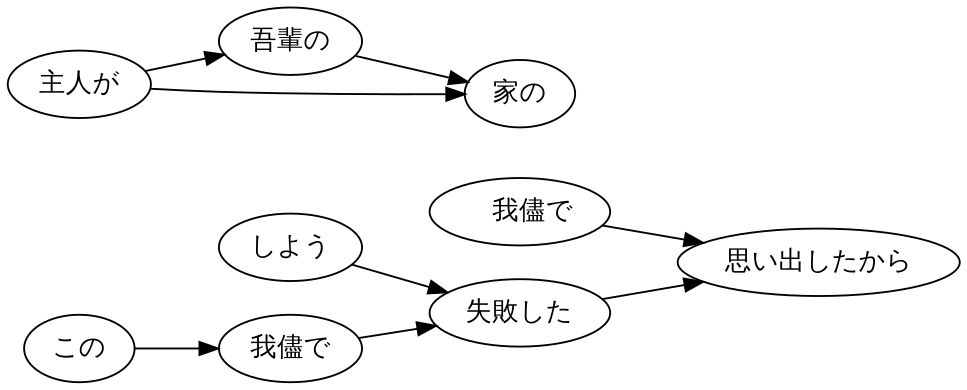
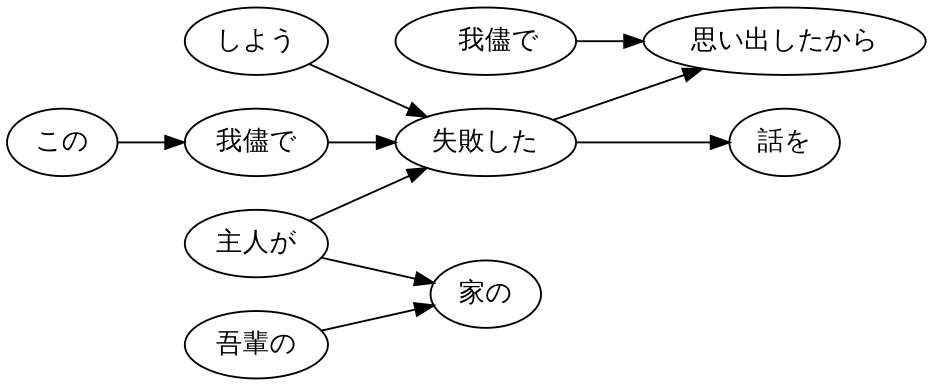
(176, 65) -> (359, 198)
none -> (785, 142)
